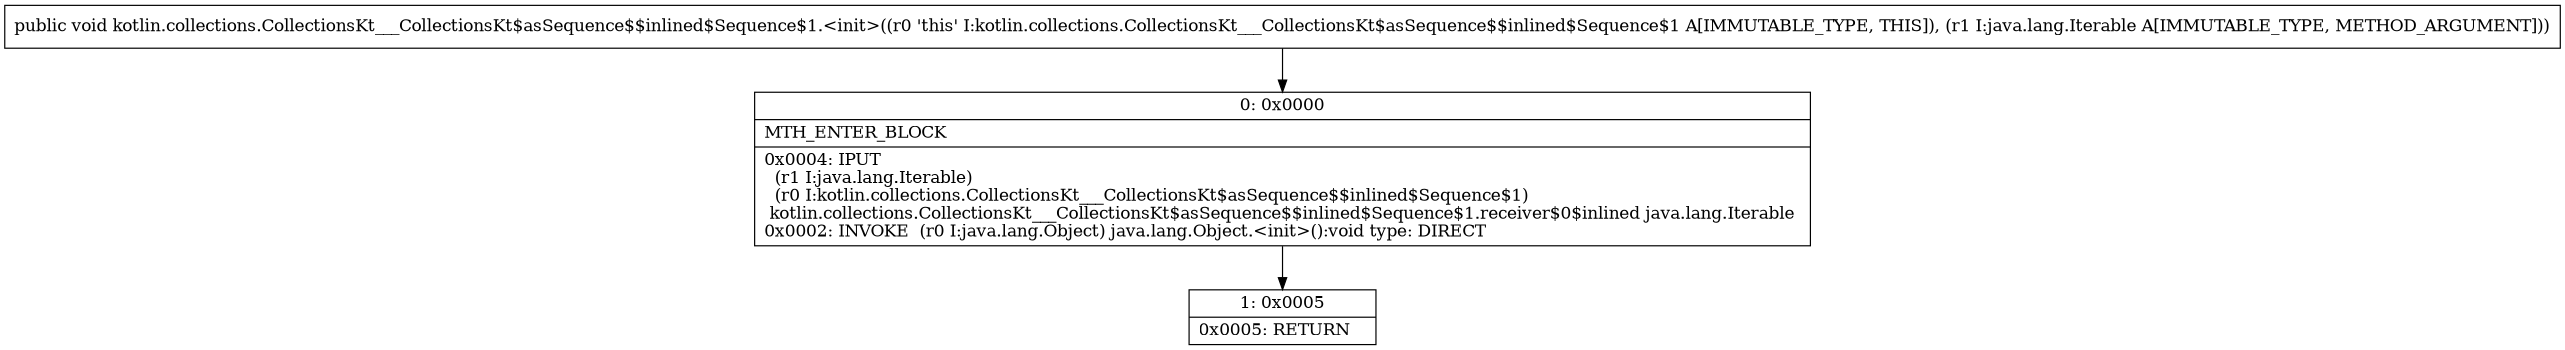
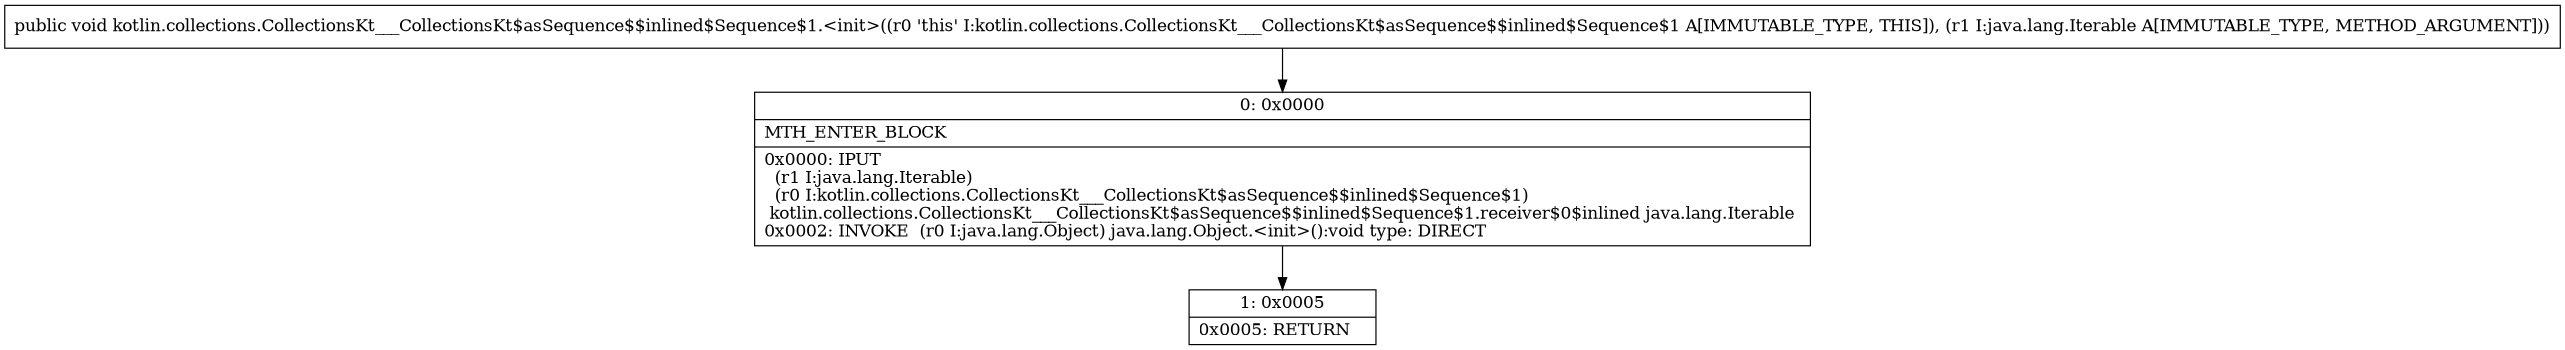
(828, 160) -> (828, 160)
